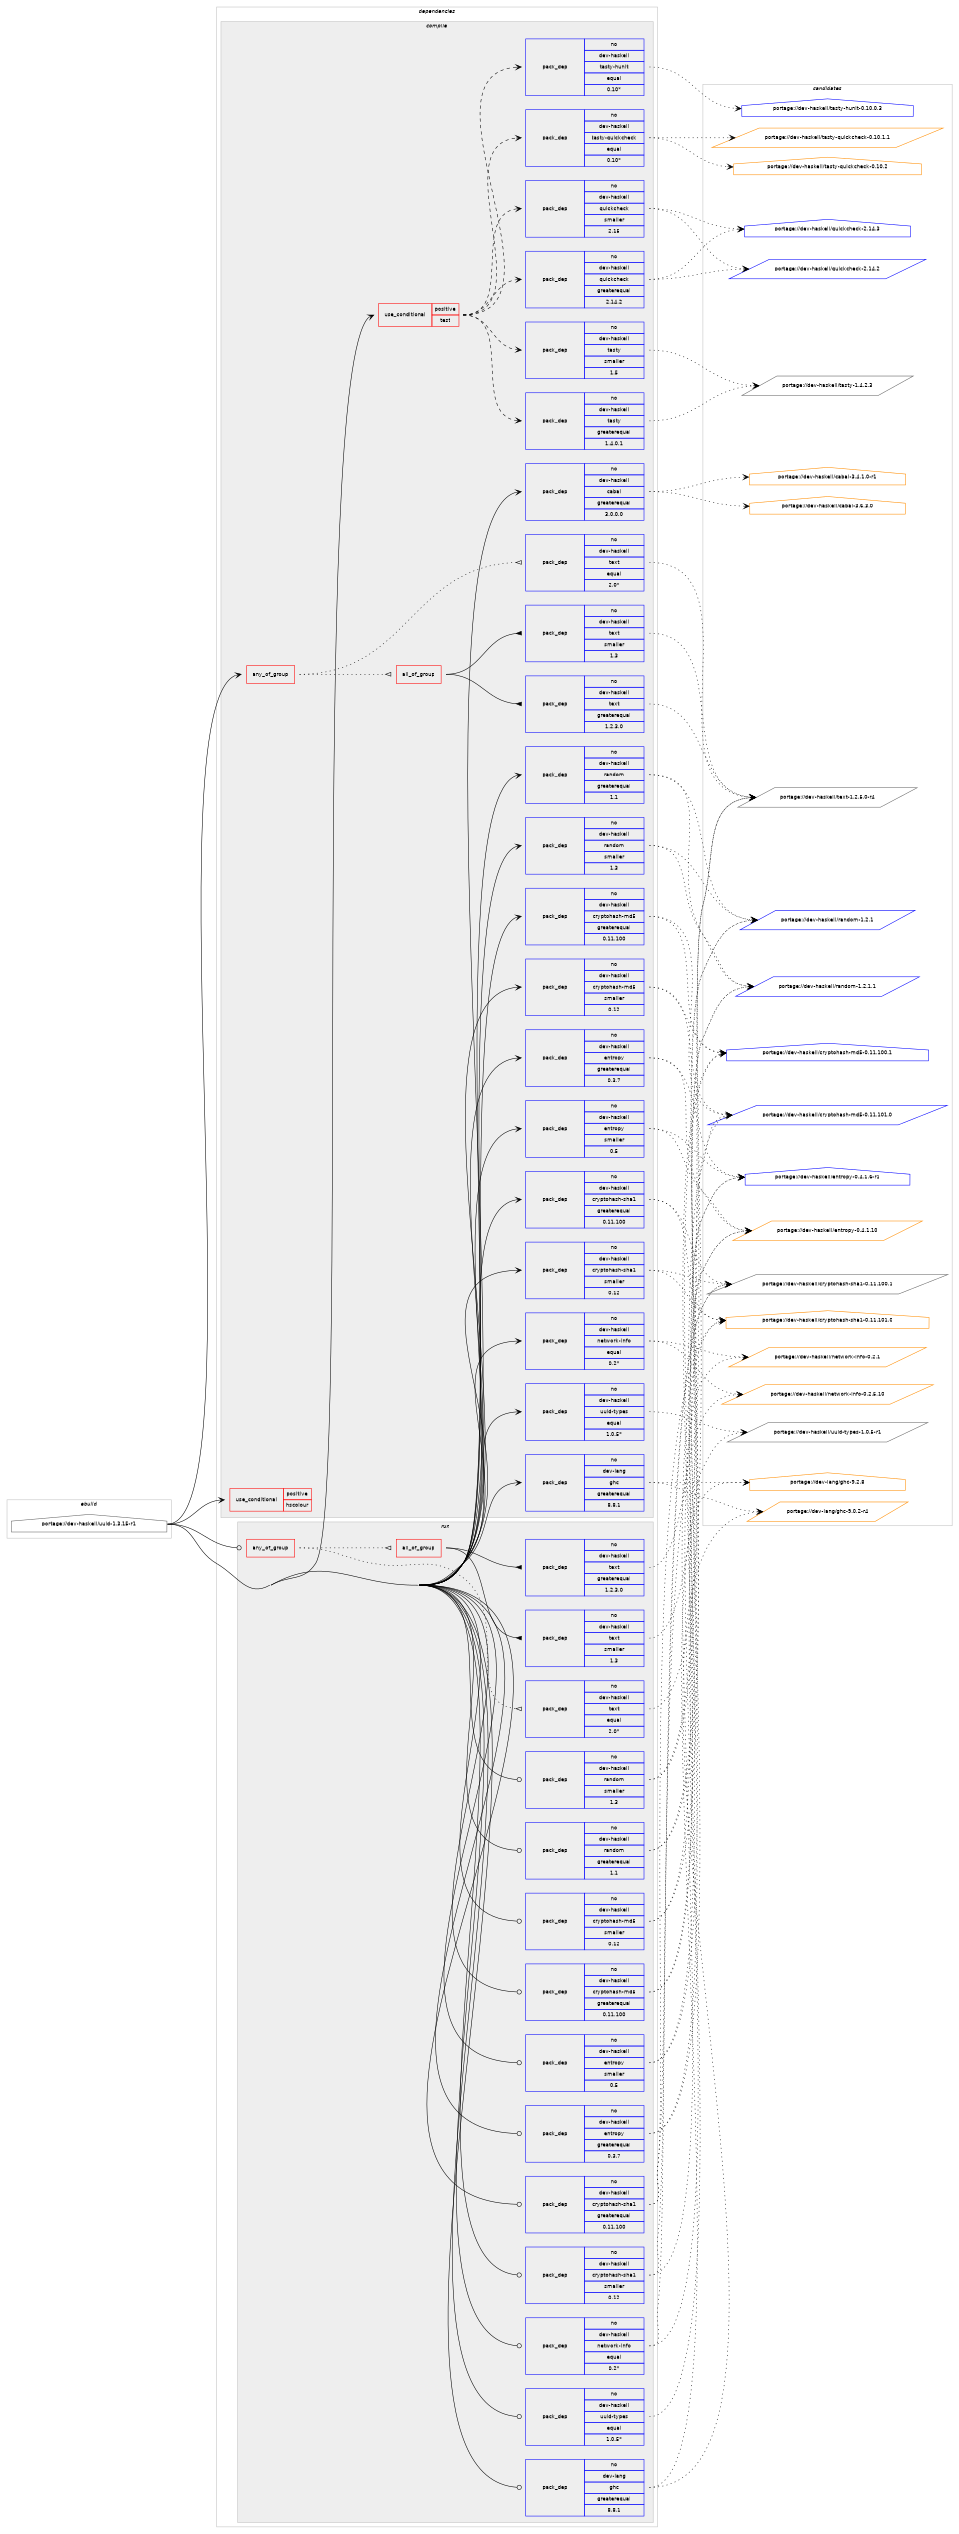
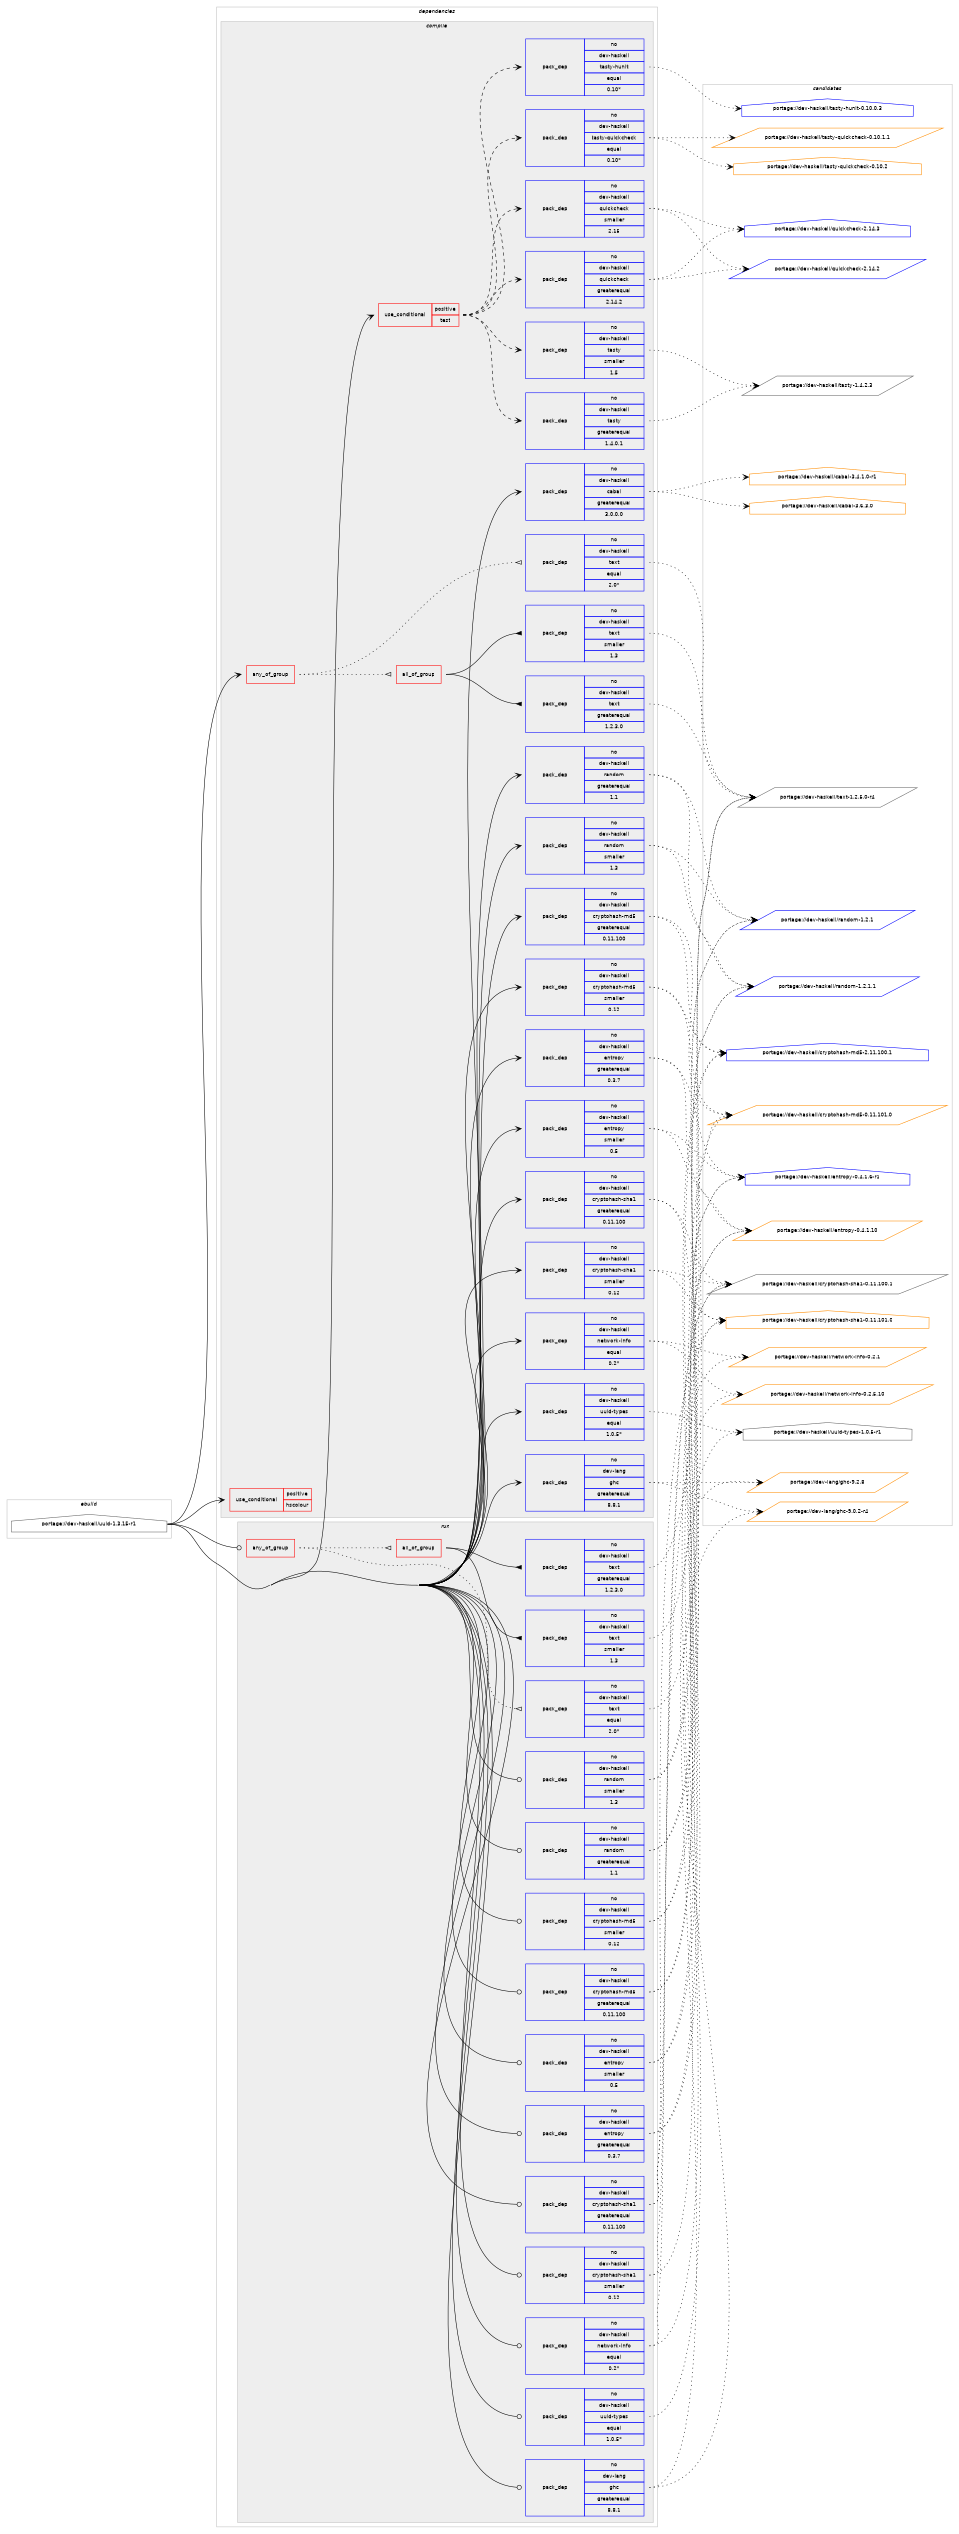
(828, 1053) -> (828, 1053)
(828, 1115) -> (828, 1115)
(828, 1432) -> (828, 1432)
(828, 1483) -> (828, 1483)
